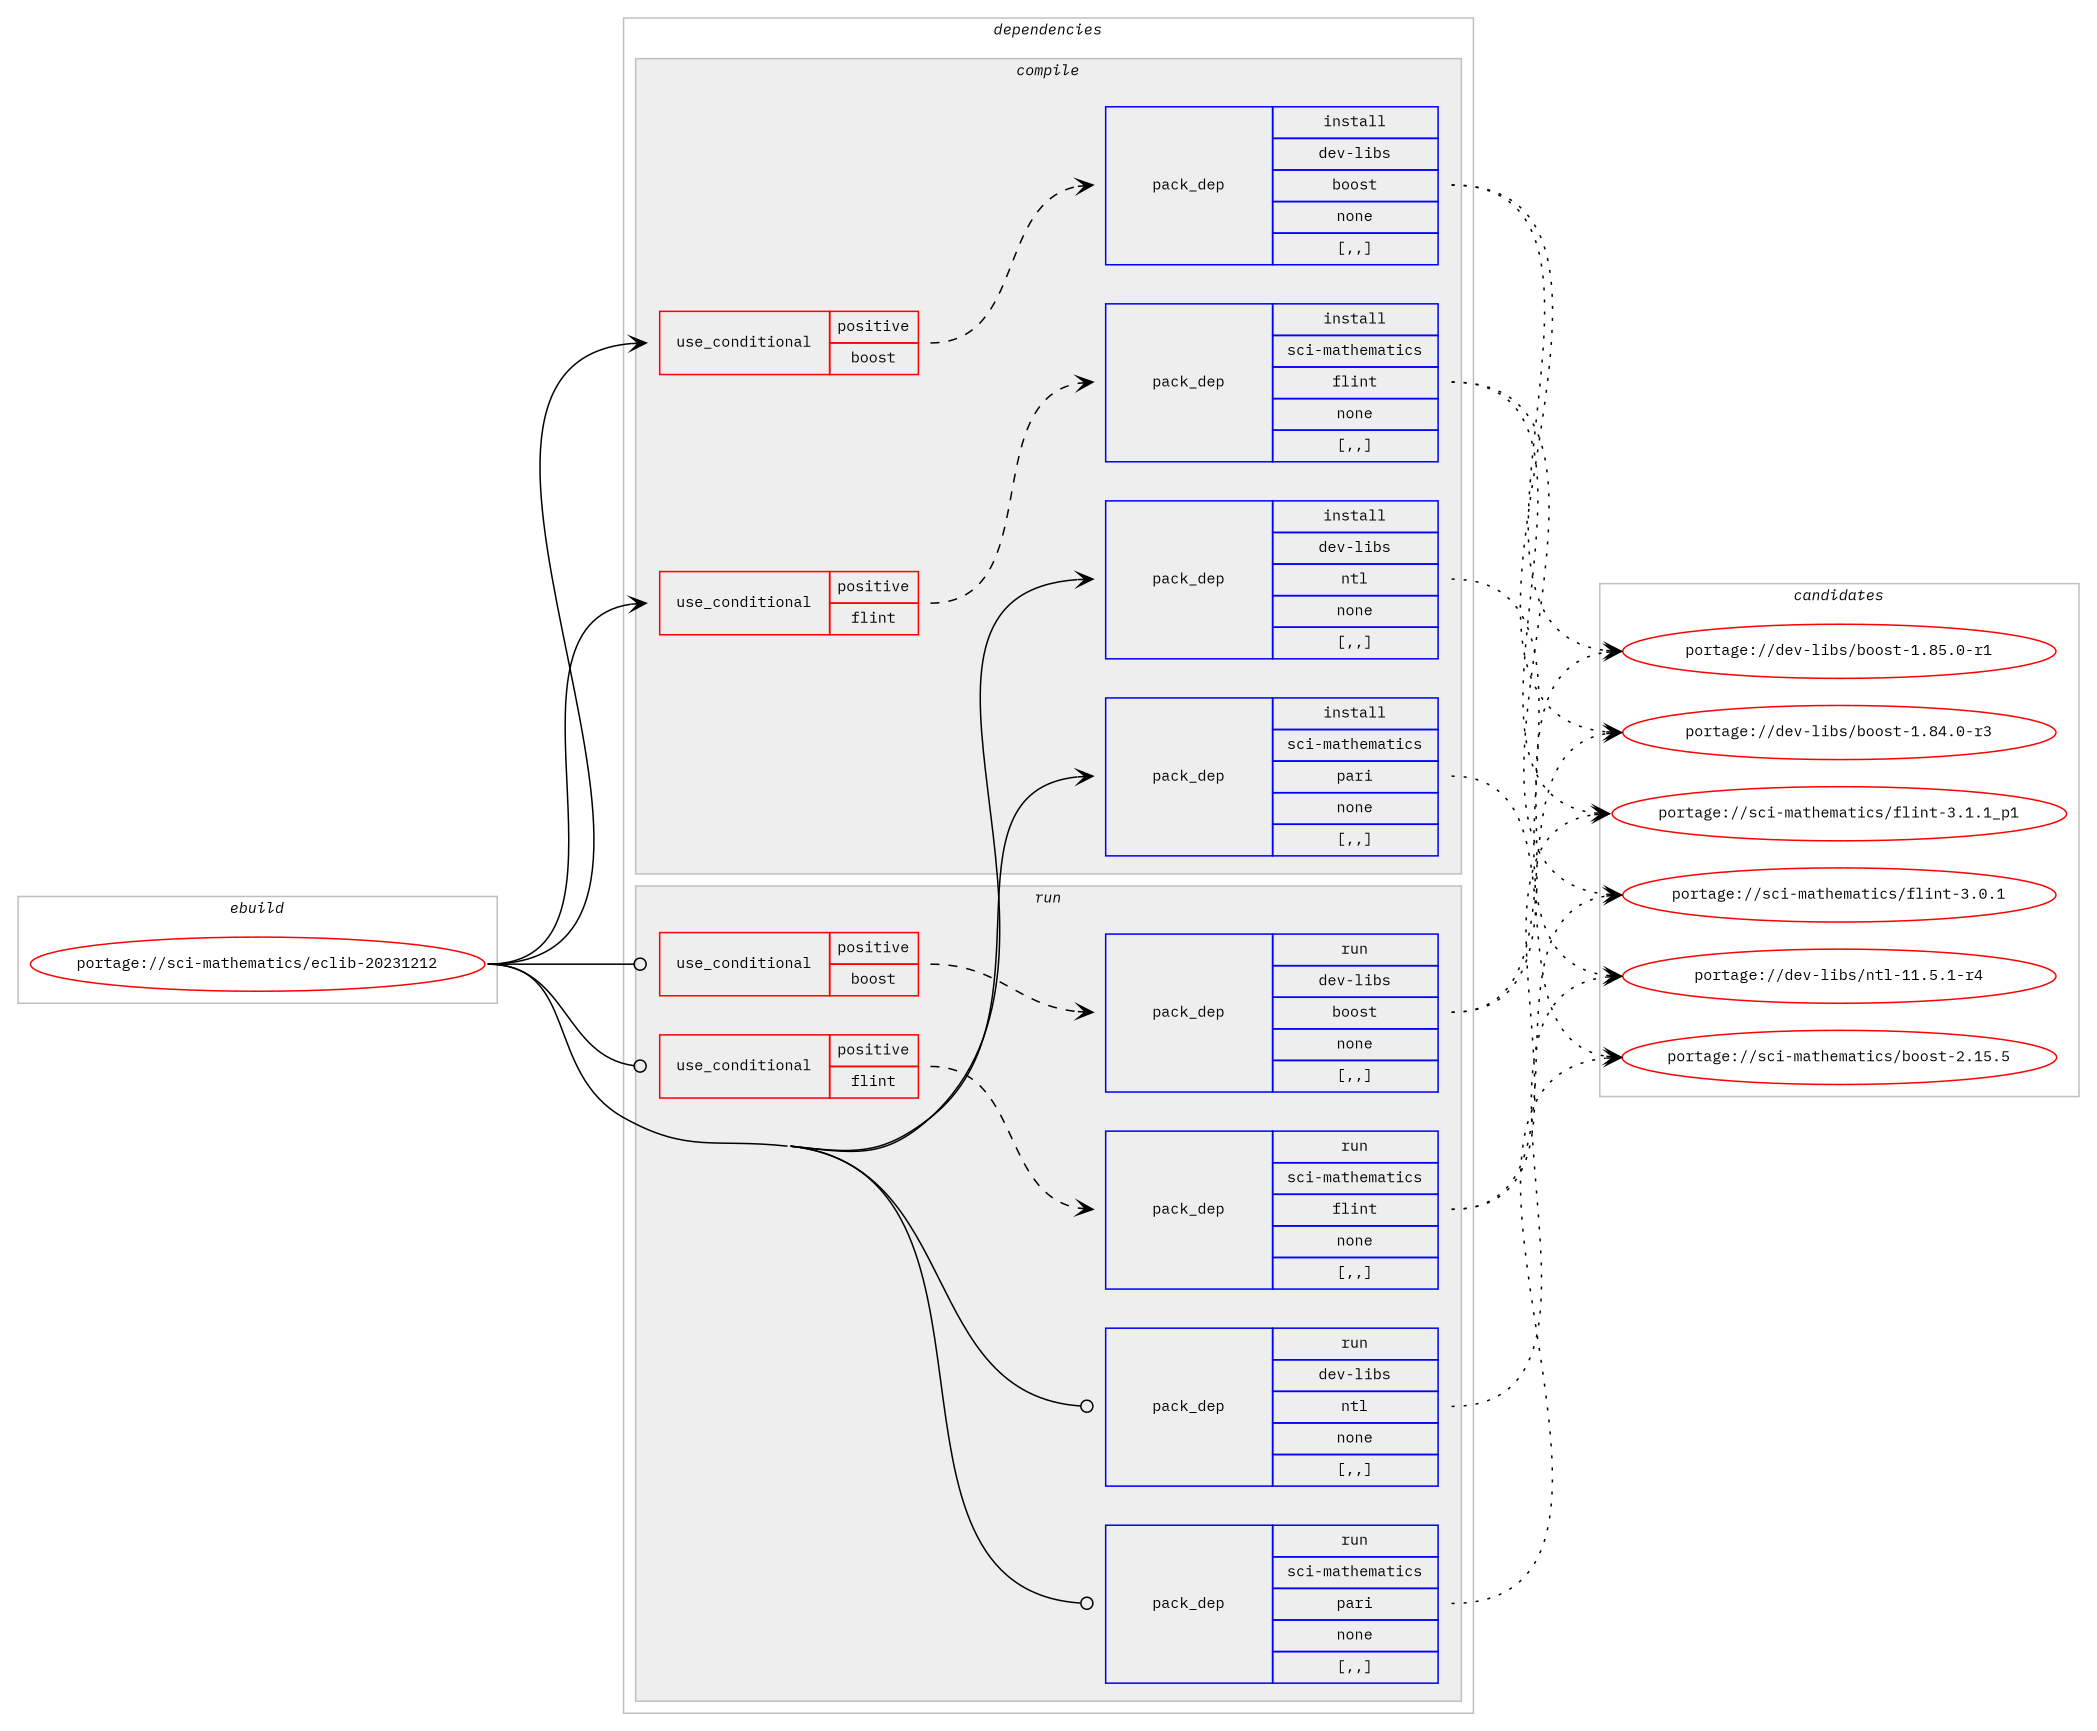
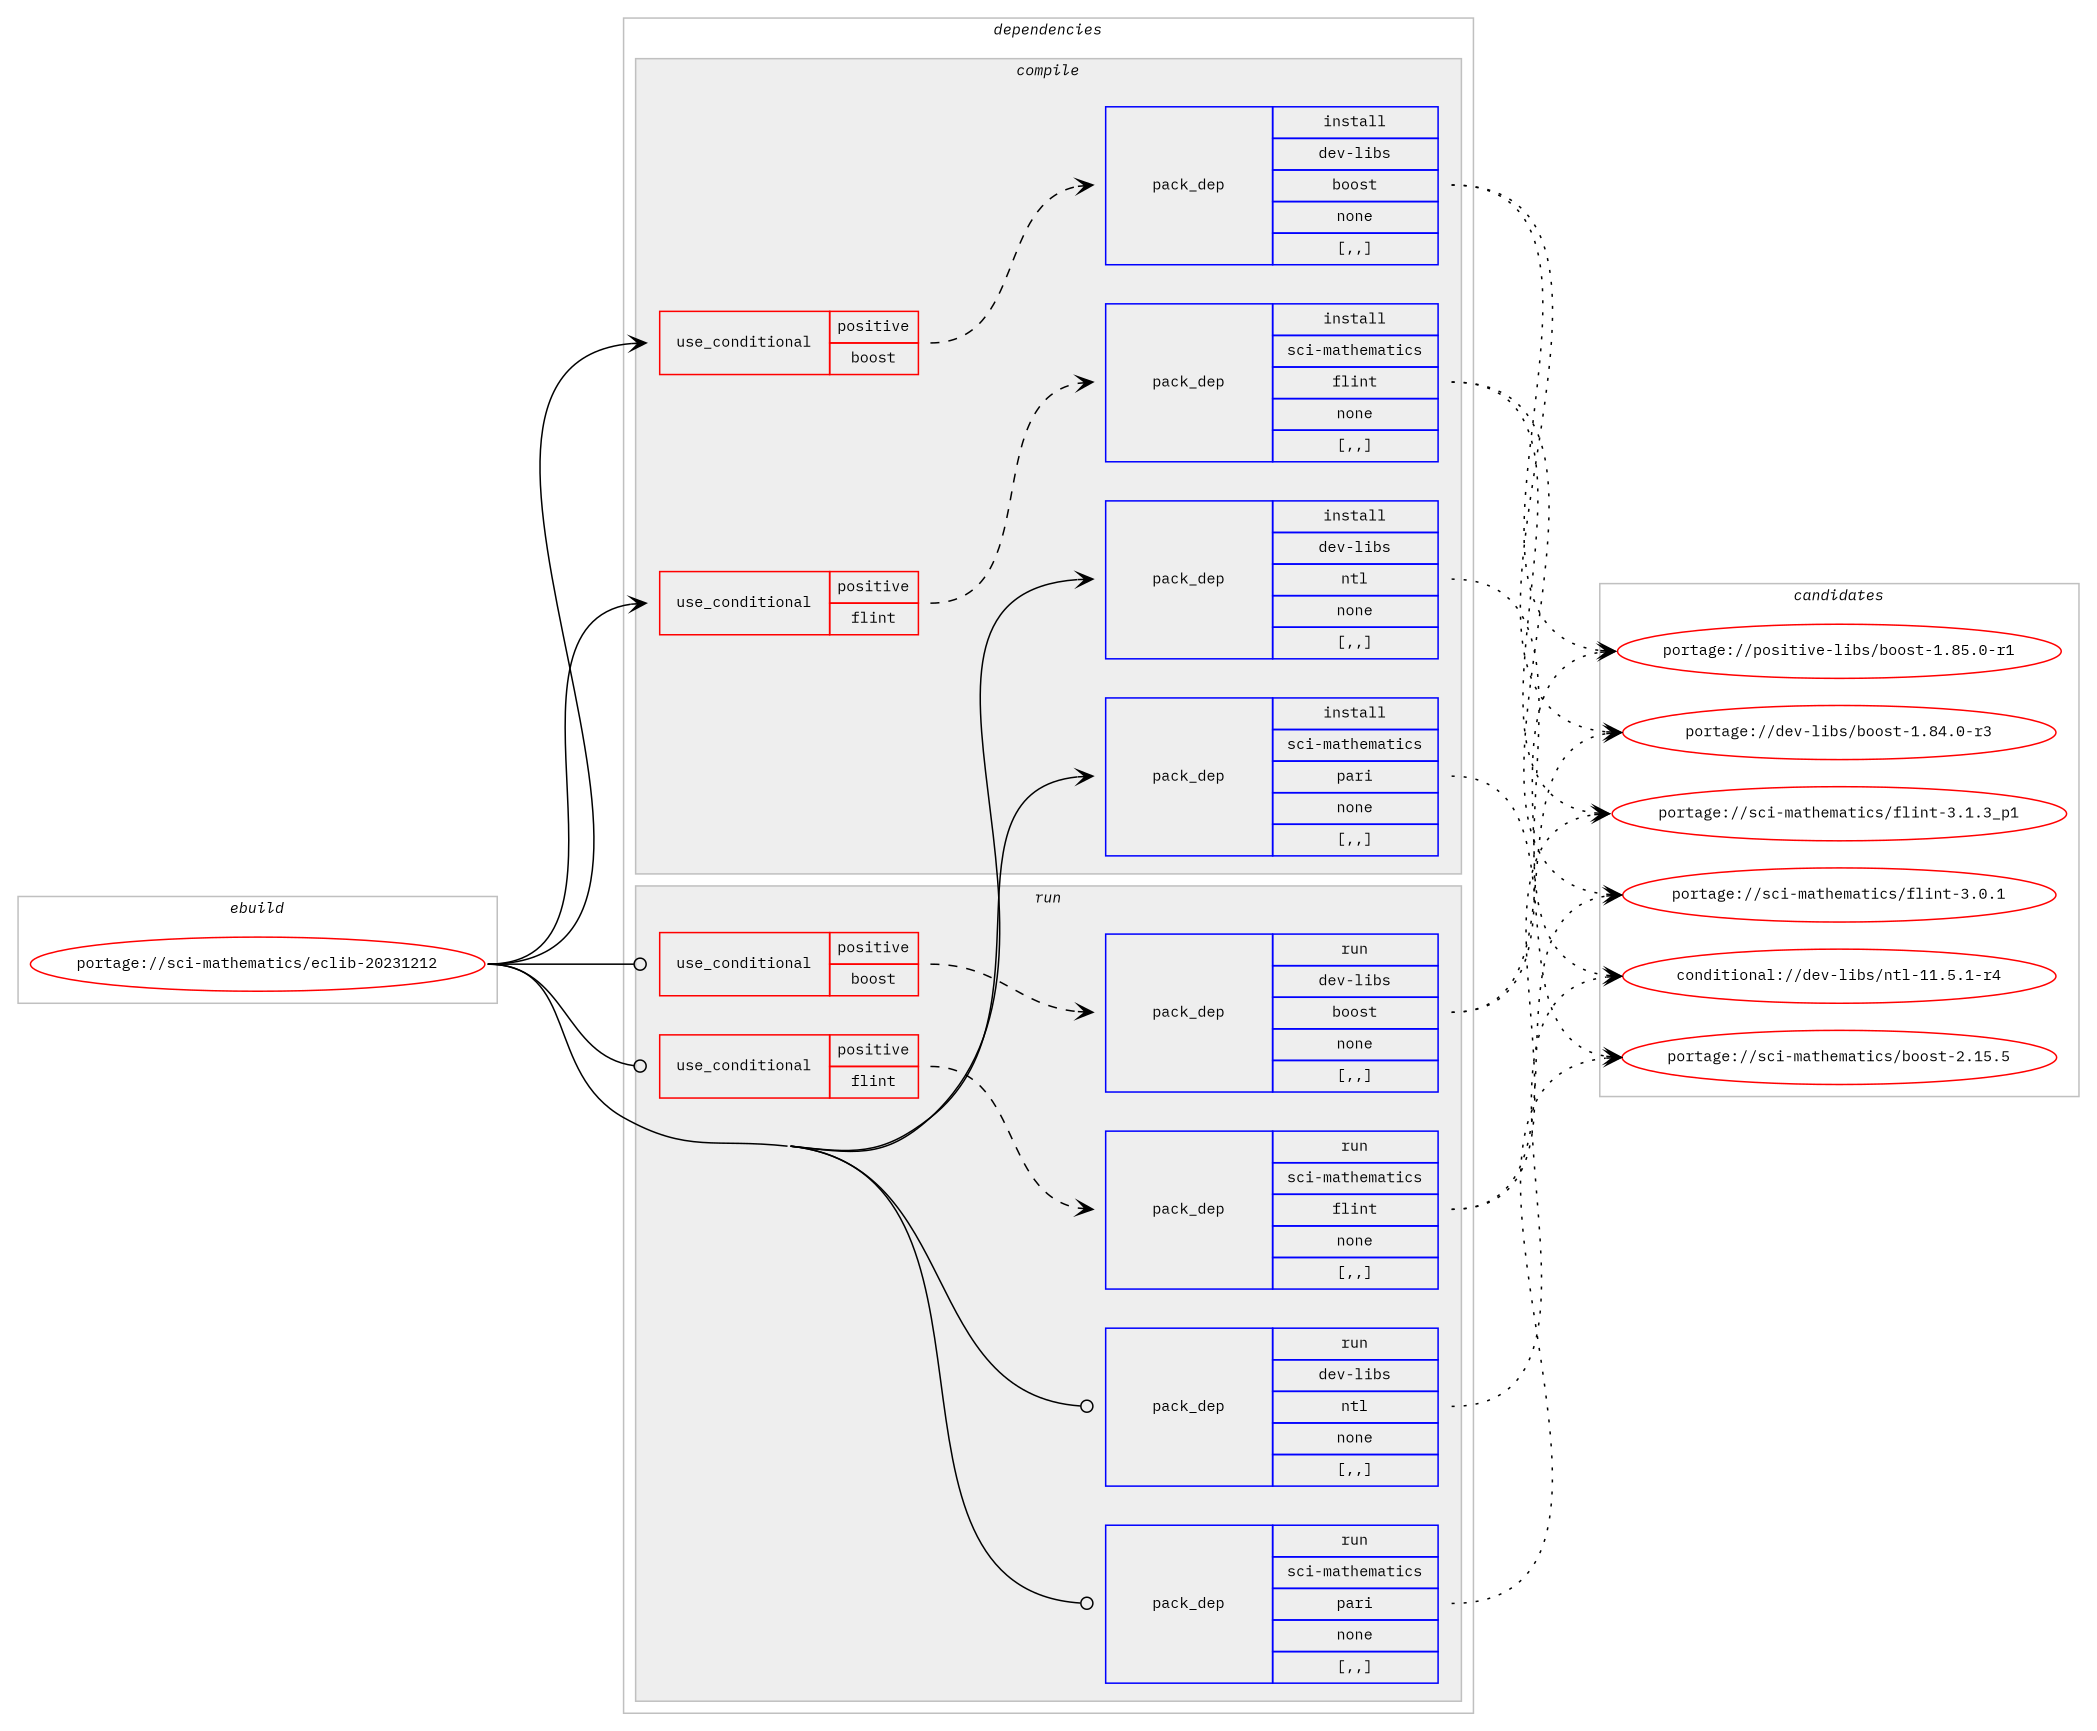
(1839, 651) -> (1839, 651)
(1839, 814) -> (1839, 814)
(1839, 976) -> (1839, 976)
